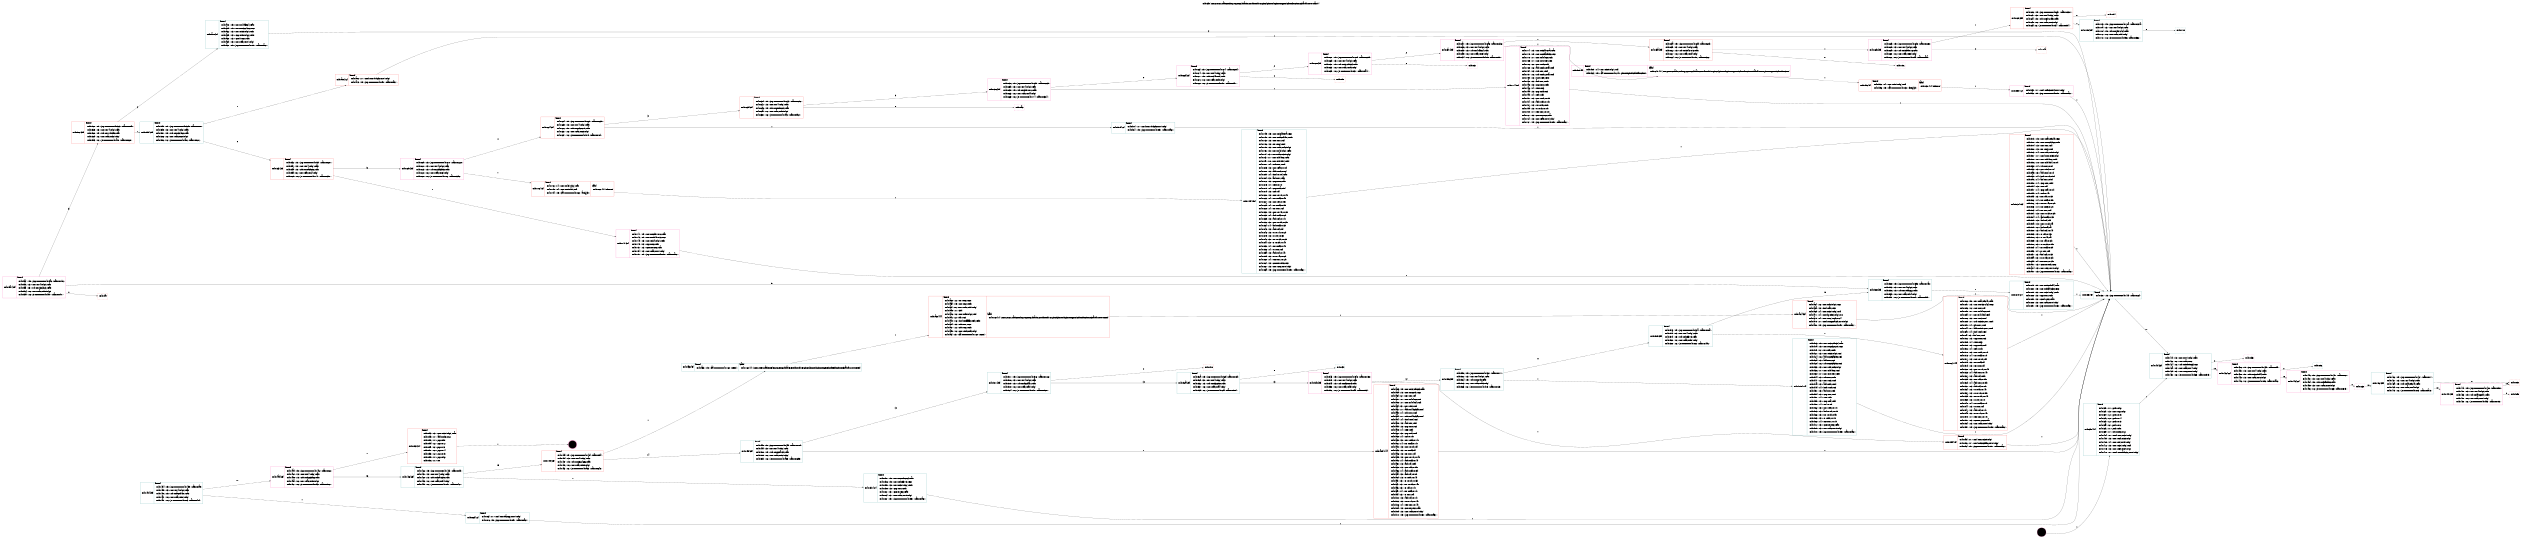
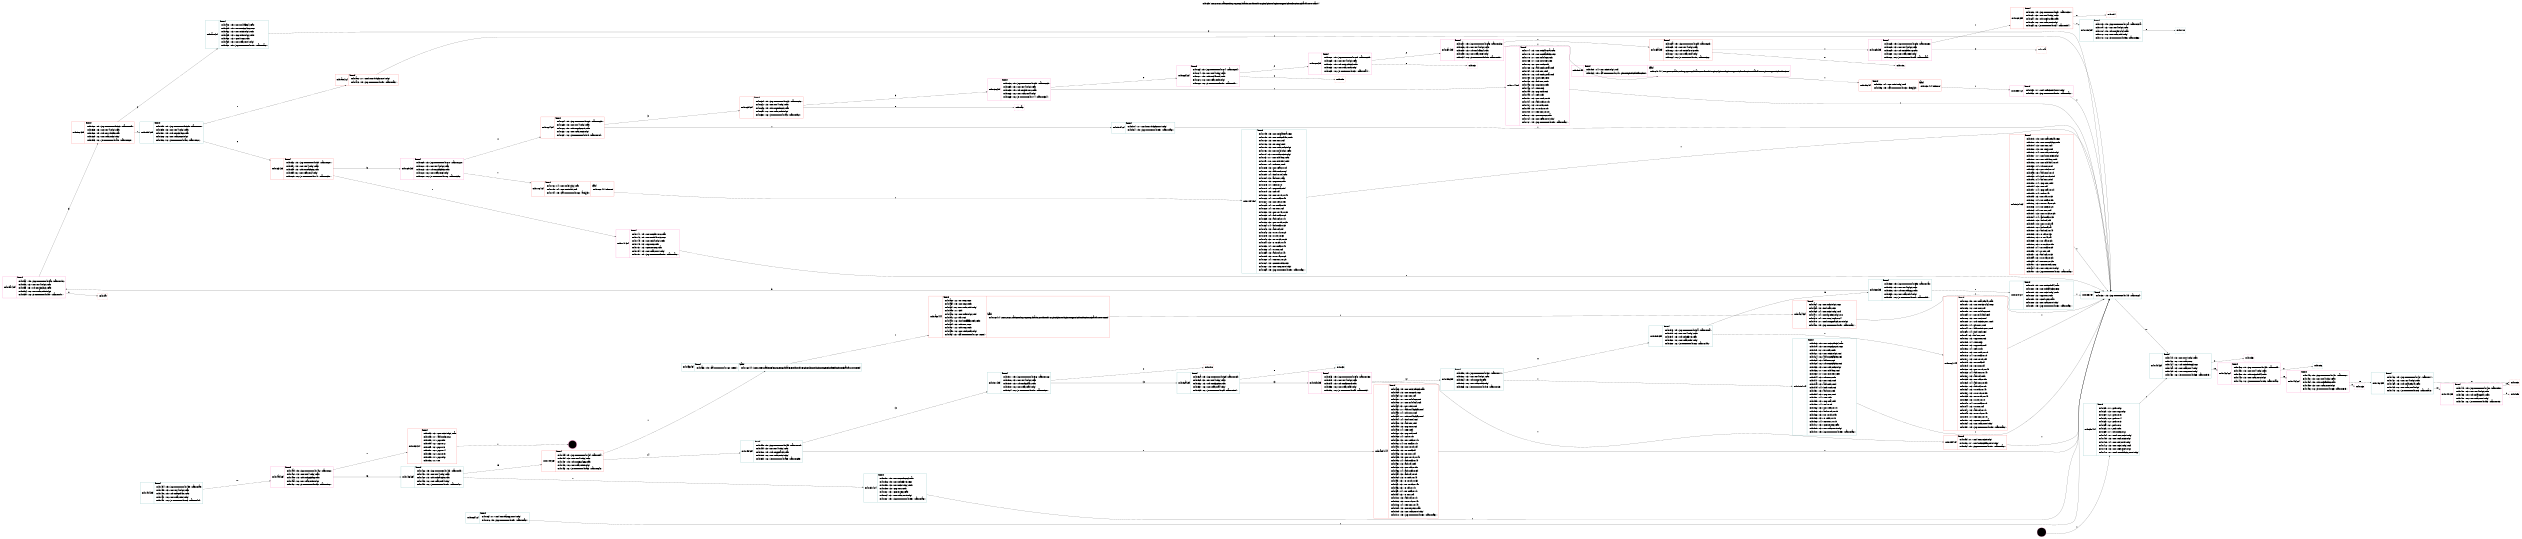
(966, 284) -> (968, 290)
(2367, 386) -> (2360, 382)
(334, 505) -> none
